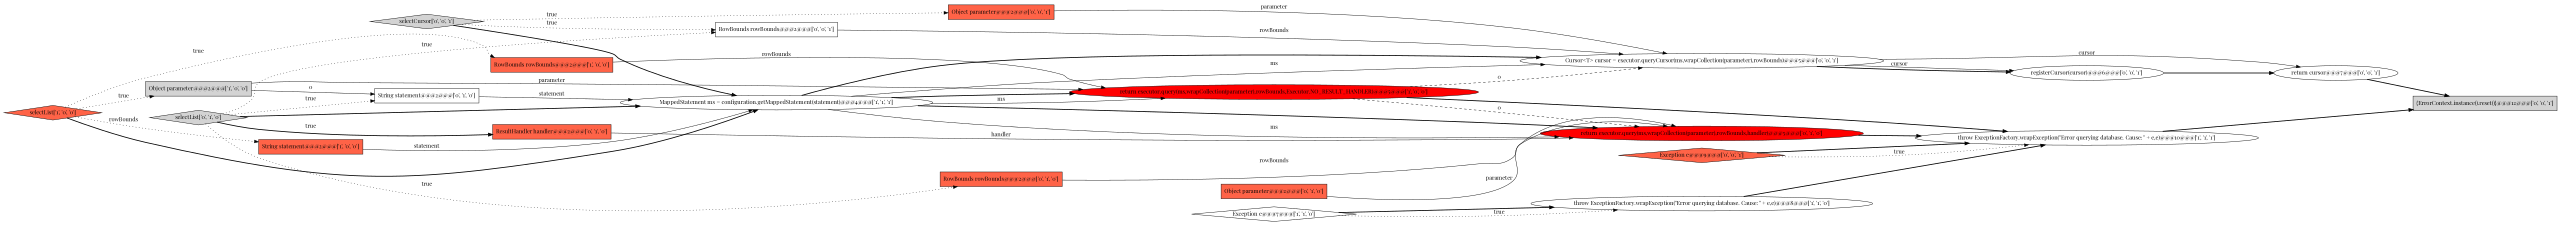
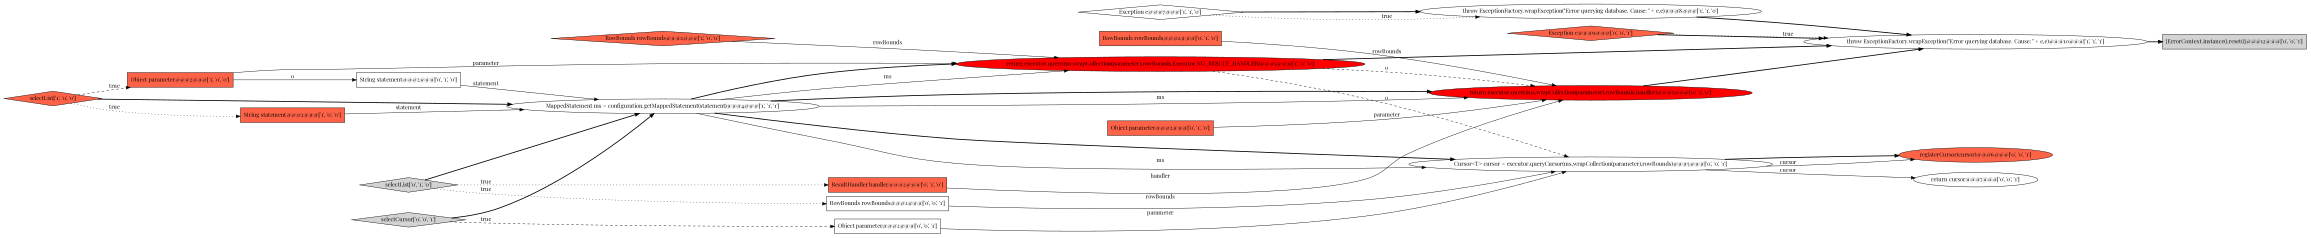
(1001, 12) -> (888, 226)
(709, 16) -> (640, 226)
(587, 29) -> none
(278, 49) -> none
(552, 65) -> (663, 39)
(2087, 73) -> (1976, 155)
(2217, 73) -> none
(2406, 87) -> none
(198, 89) -> (180, 80)
(113, 103) -> (102, 91)
(299, 108) -> none
(124, 120) -> (114, 107)
(352, 135) -> (641, 185)
(572, 209) -> none
